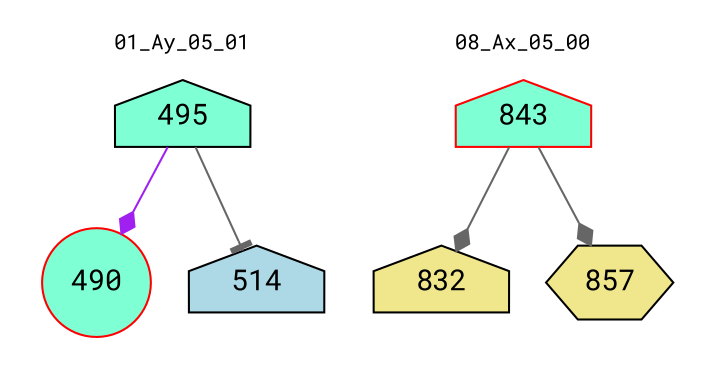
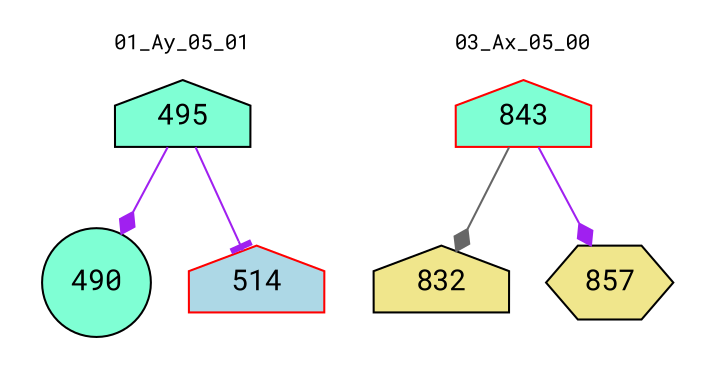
(523, 44) -> (523, 44)
(559, 185) -> (559, 185)
(217, 194) -> (217, 194)
(96, 283) -> (96, 283)
(257, 283) -> (257, 283)
